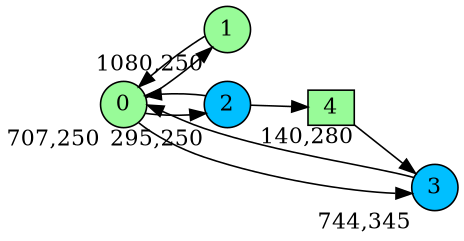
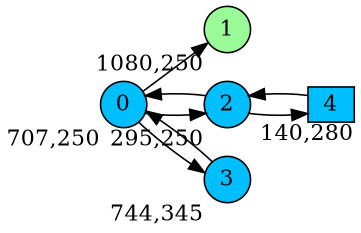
(177, 55) -> none
(124, 105) -> (124, 105)
(331, 108) -> (331, 105)
(379, 144) -> (286, 94)
